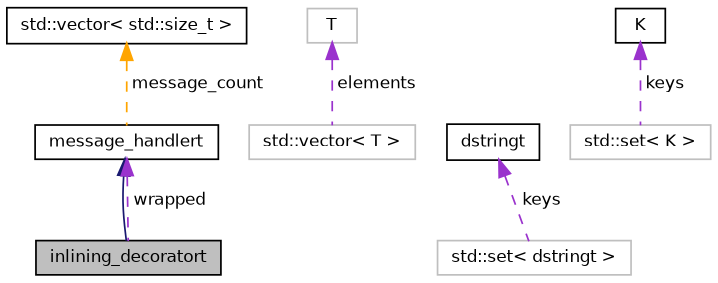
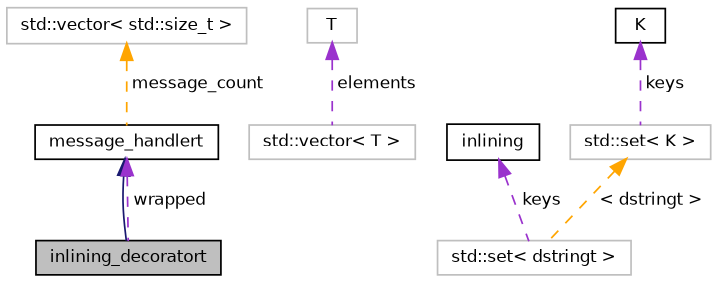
(127, 26) -> (127, 26)
(493, 142) -> (493, 142)
none -> (582, 206)
